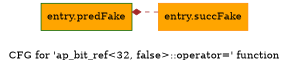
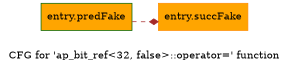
(150, 12) -> (141, 22)
